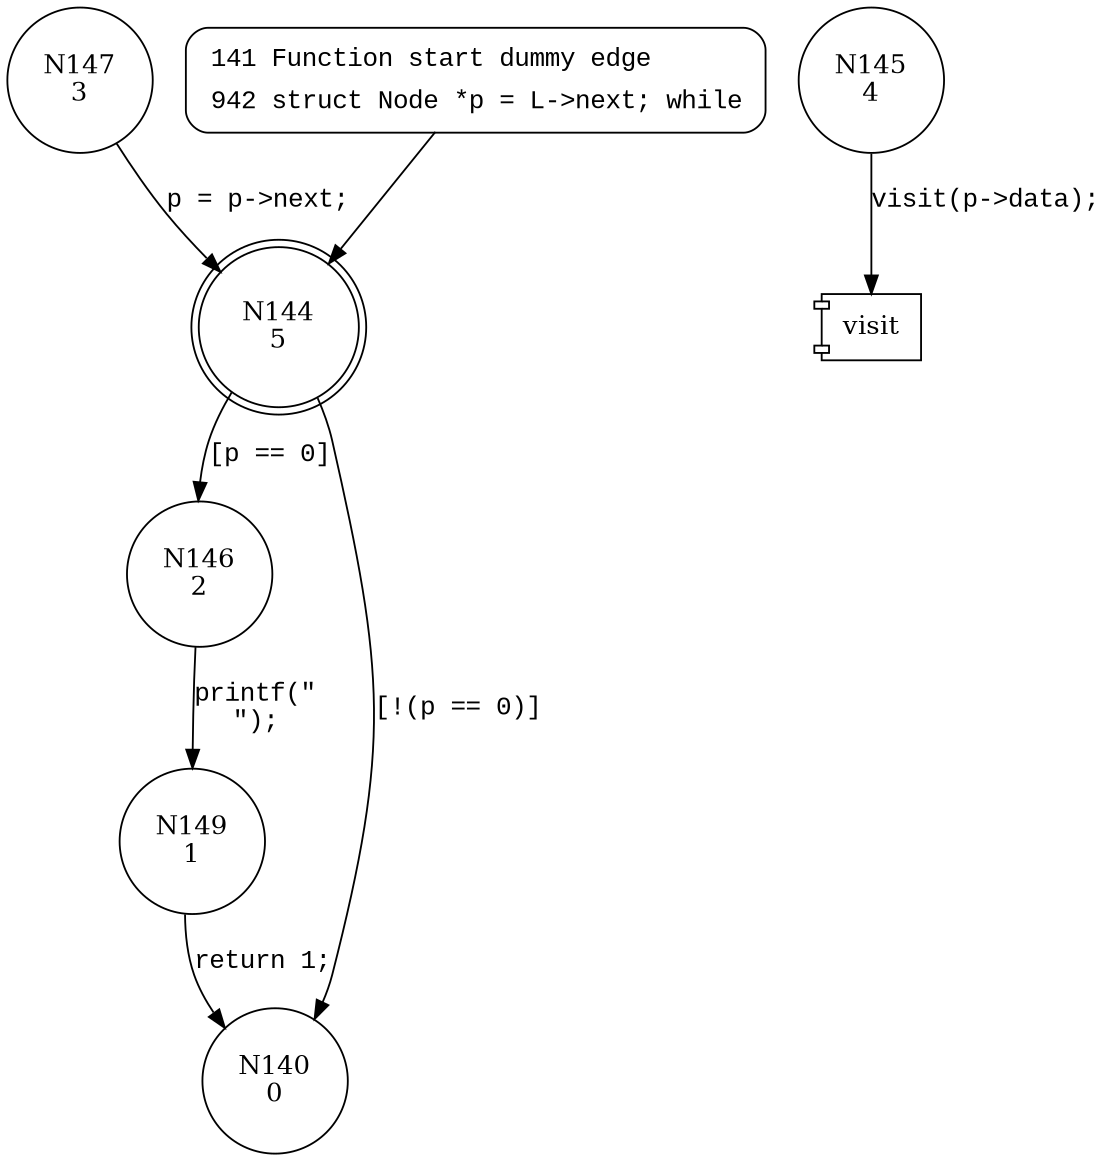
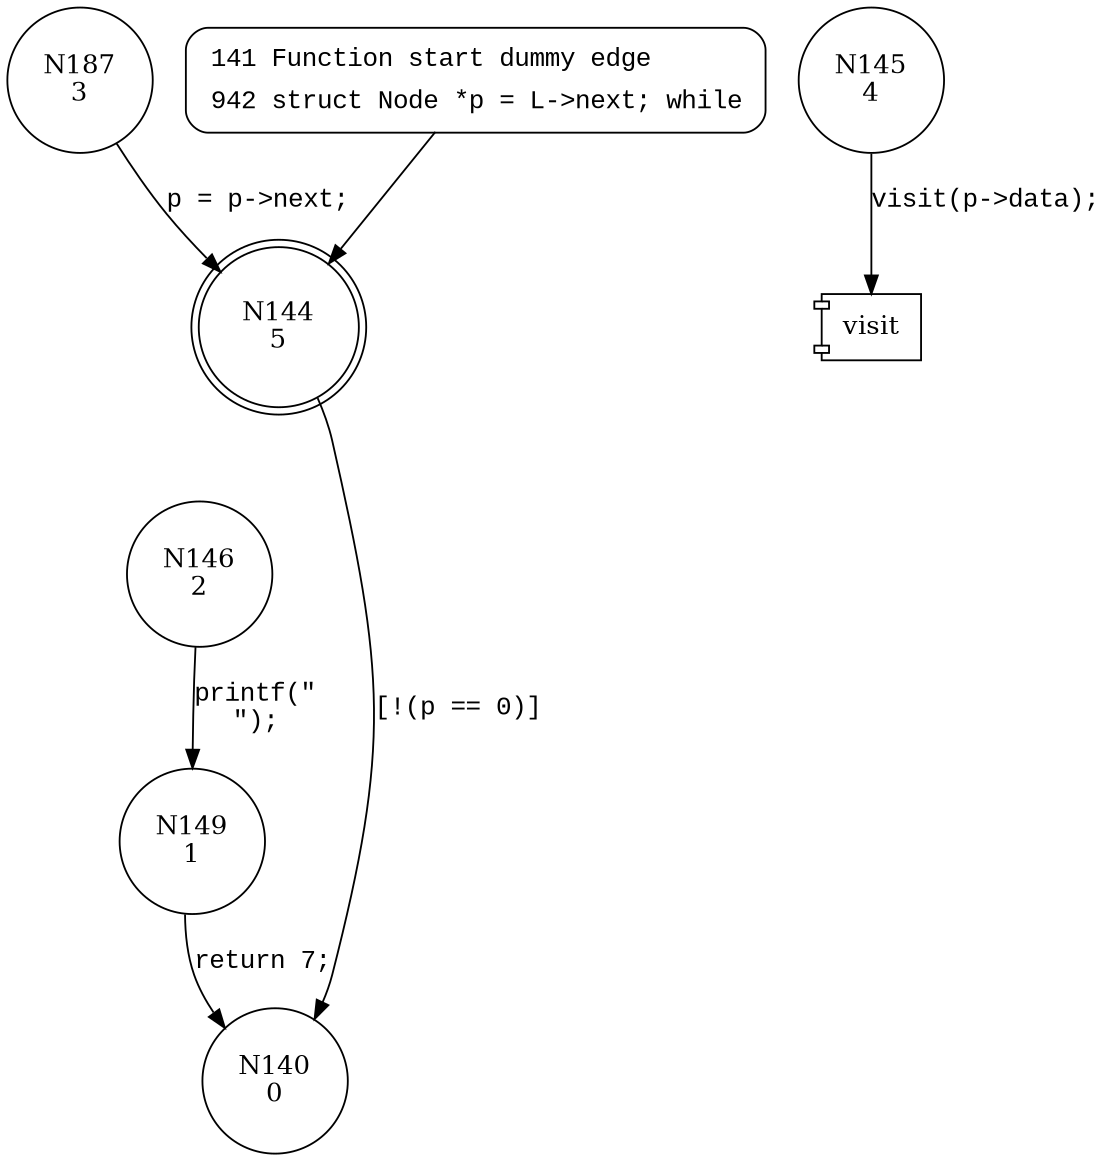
(80, 80) -> (80, 80)
(211, 435) -> none
(263, 961) -> (263, 961)
